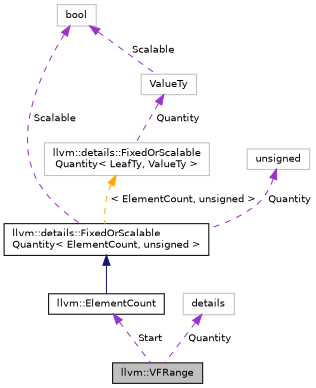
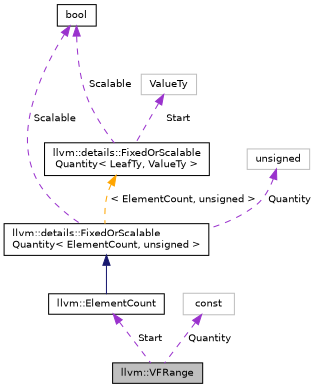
(77, 15) -> (77, 15)
(128, 53) -> (85, 93)
(177, 119) -> (177, 119)
(127, 159) -> (127, 159)
(209, 304) -> (209, 304)
